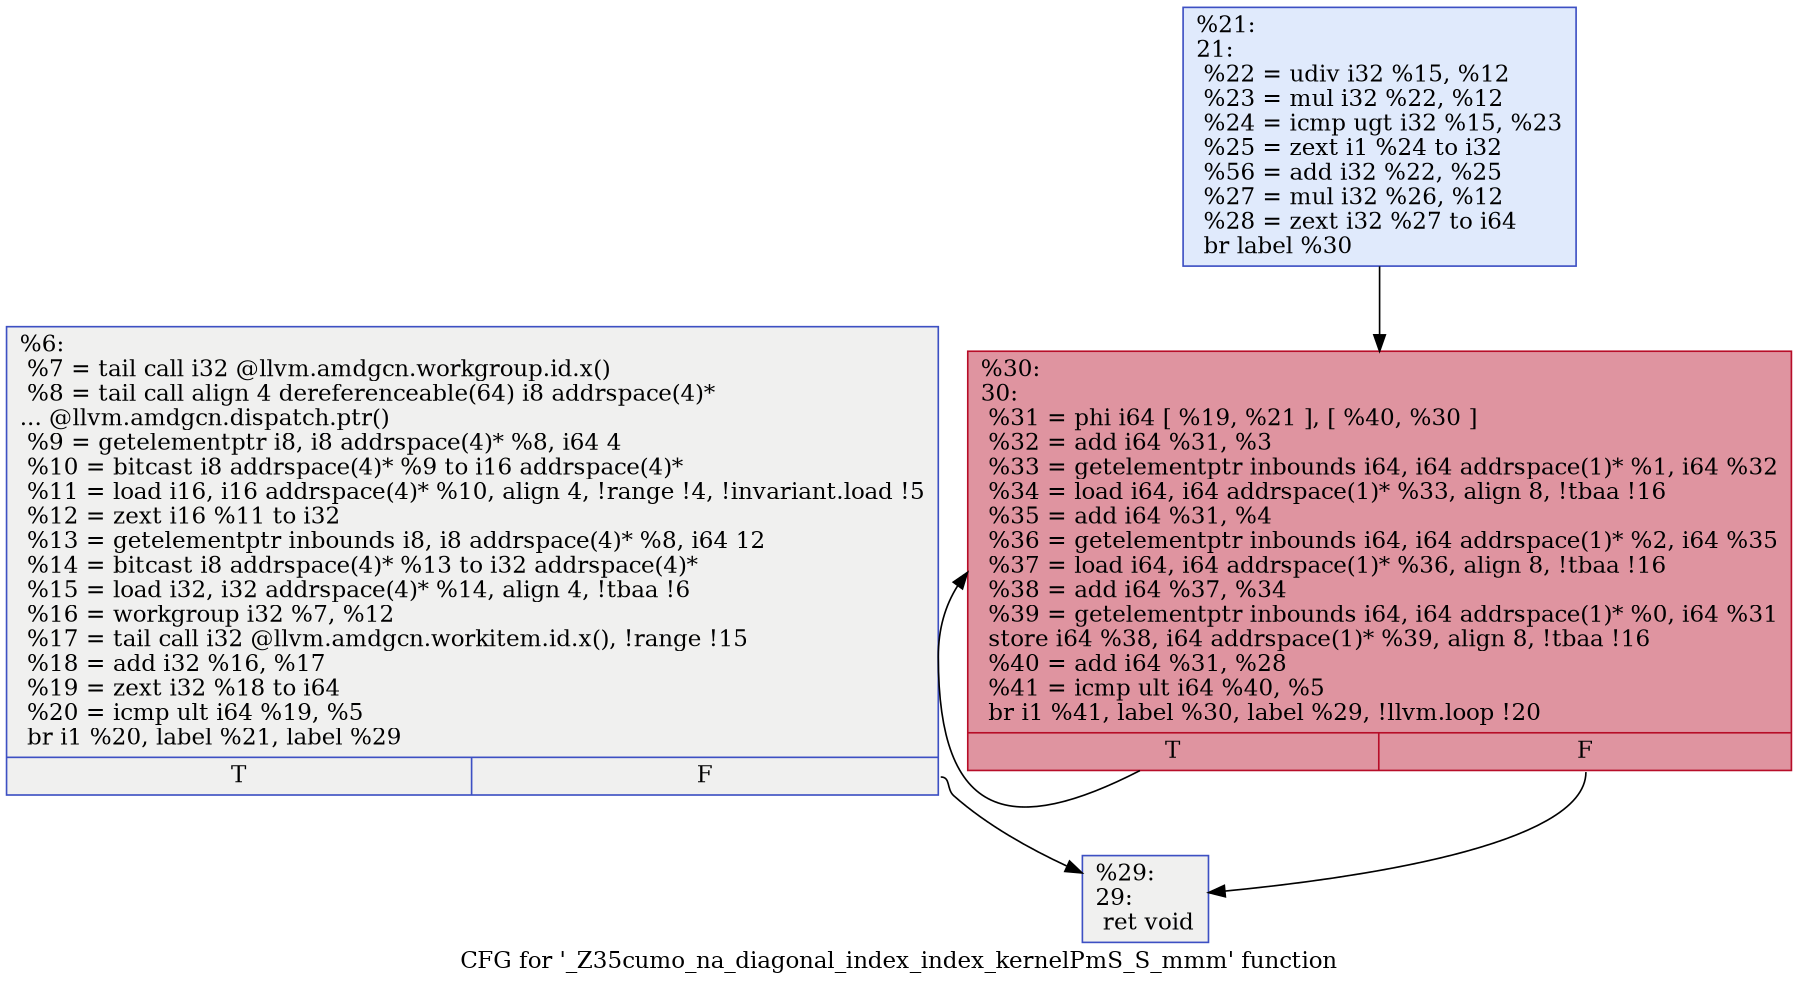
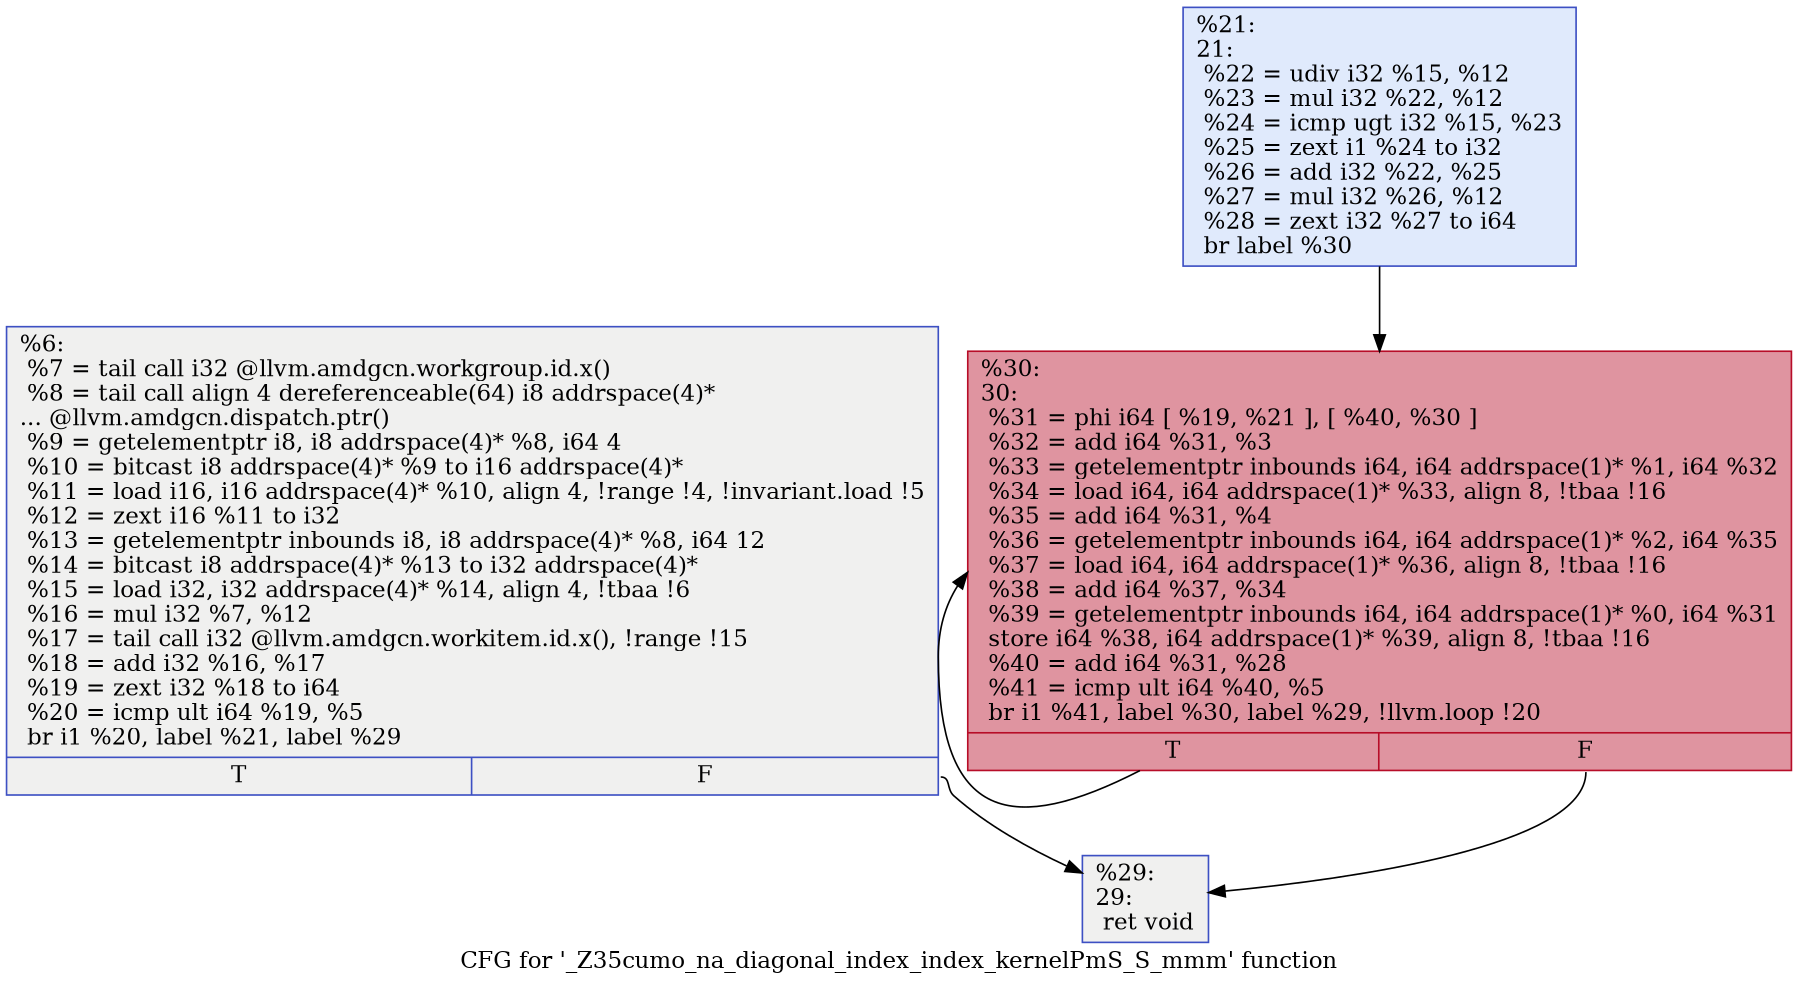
(1349, 173) -> (1349, 173)
(207, 615) -> (166, 615)
